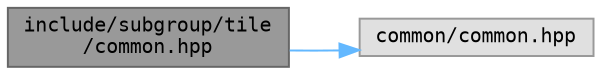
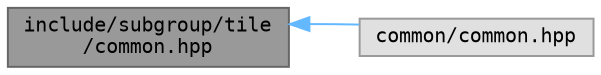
(315, 51) -> (334, 24)
